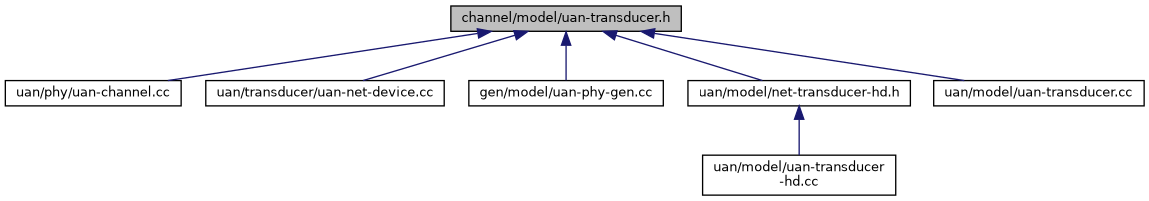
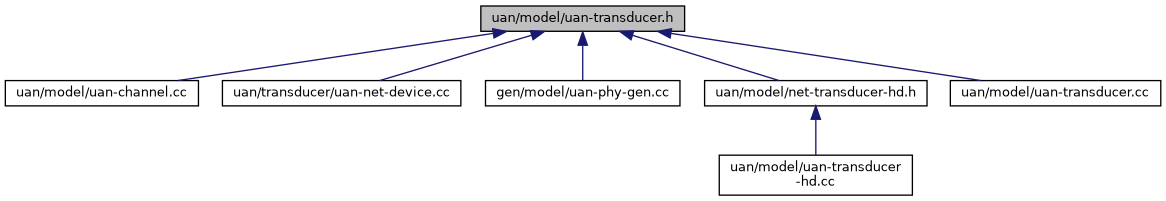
(566, 19) -> (583, 19)
(93, 93) -> (102, 93)
